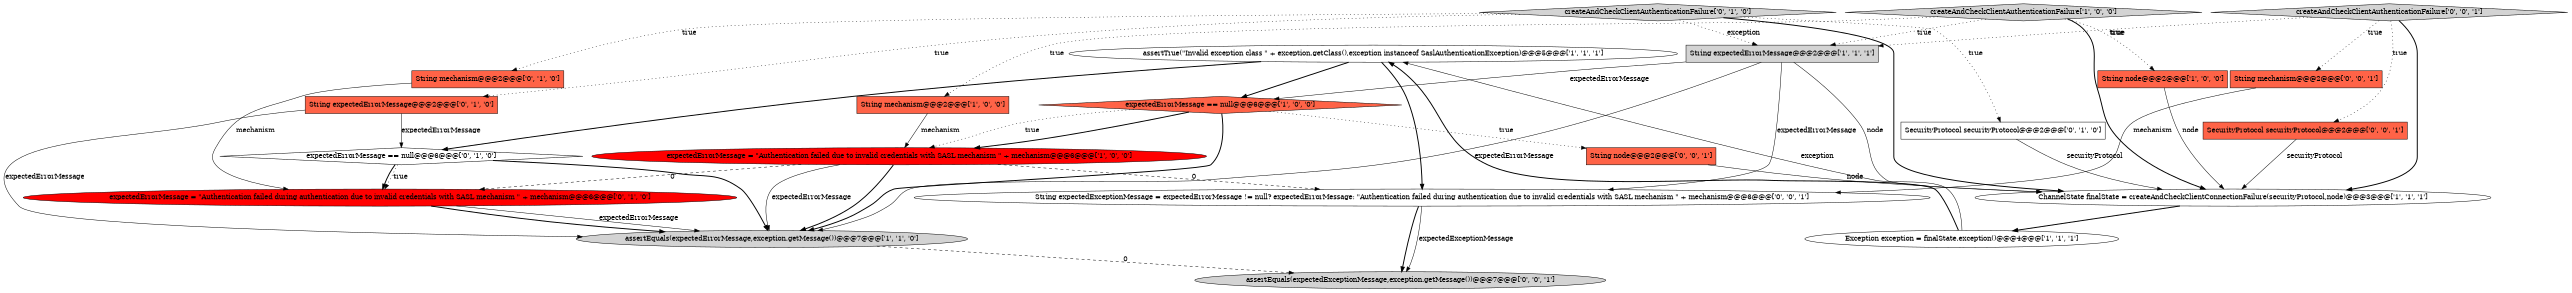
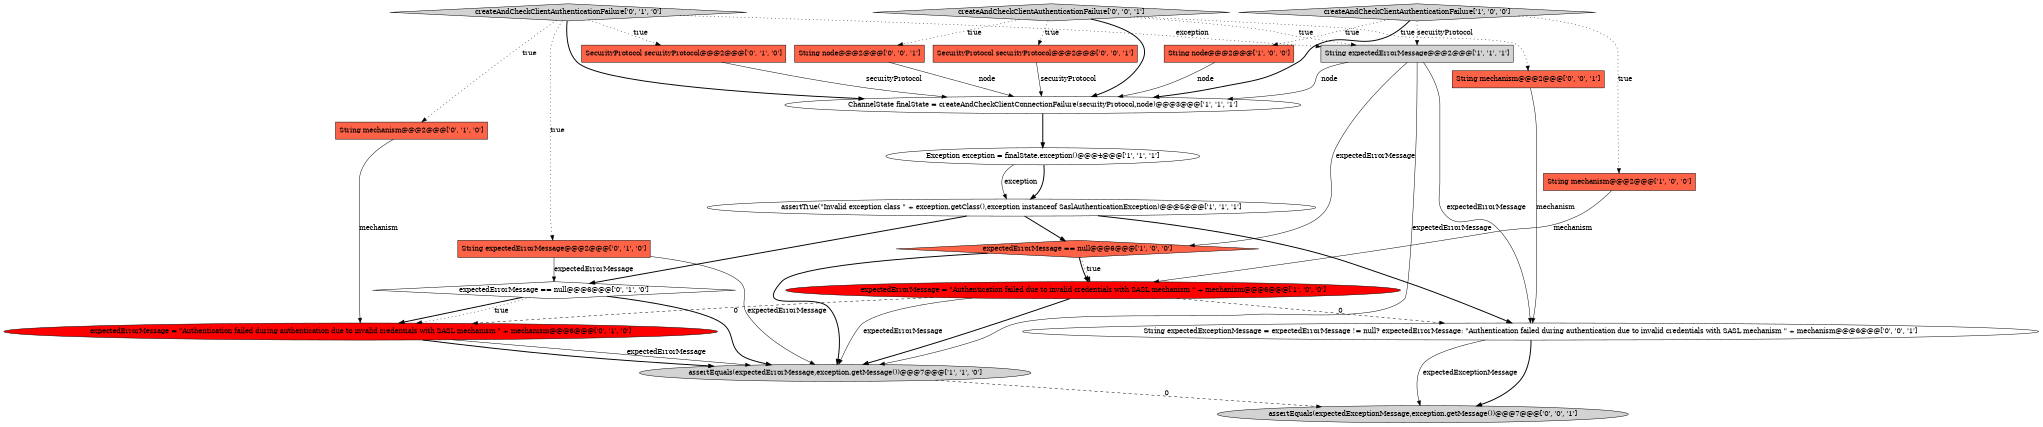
(1924, 33) -> (1445, 33)
(1426, 129) -> (961, 32)
(2003, 131) -> (684, 54)
